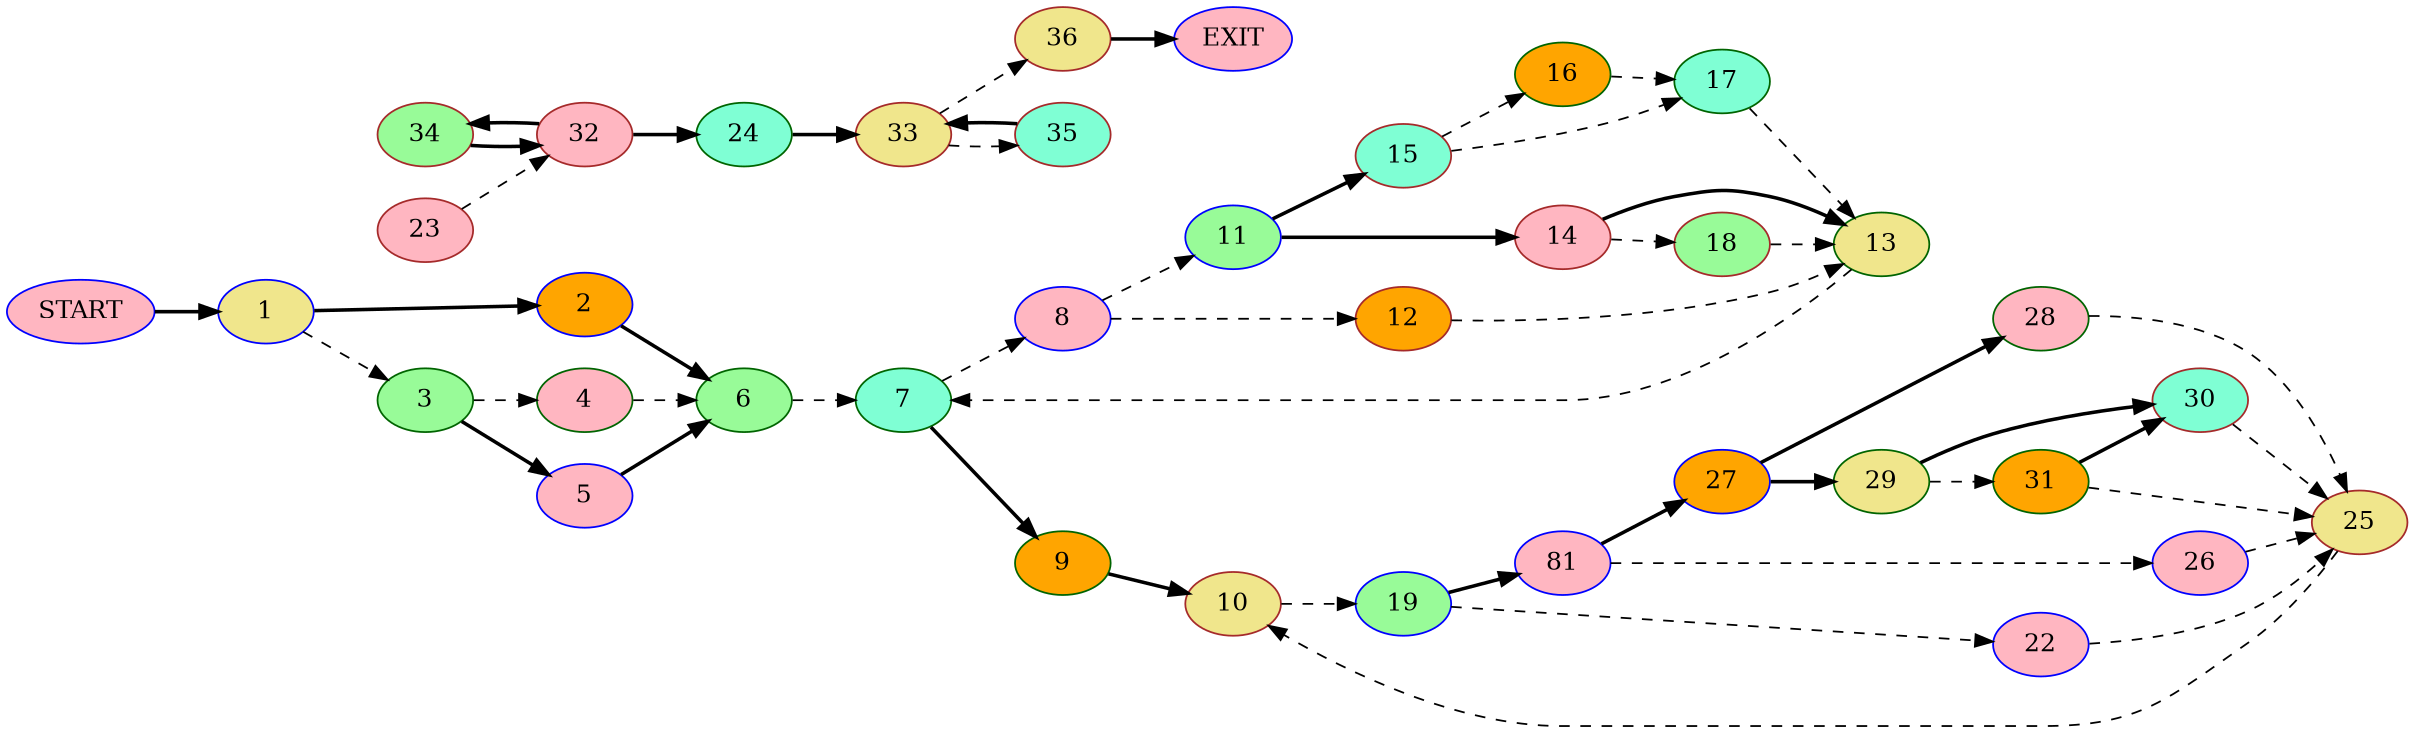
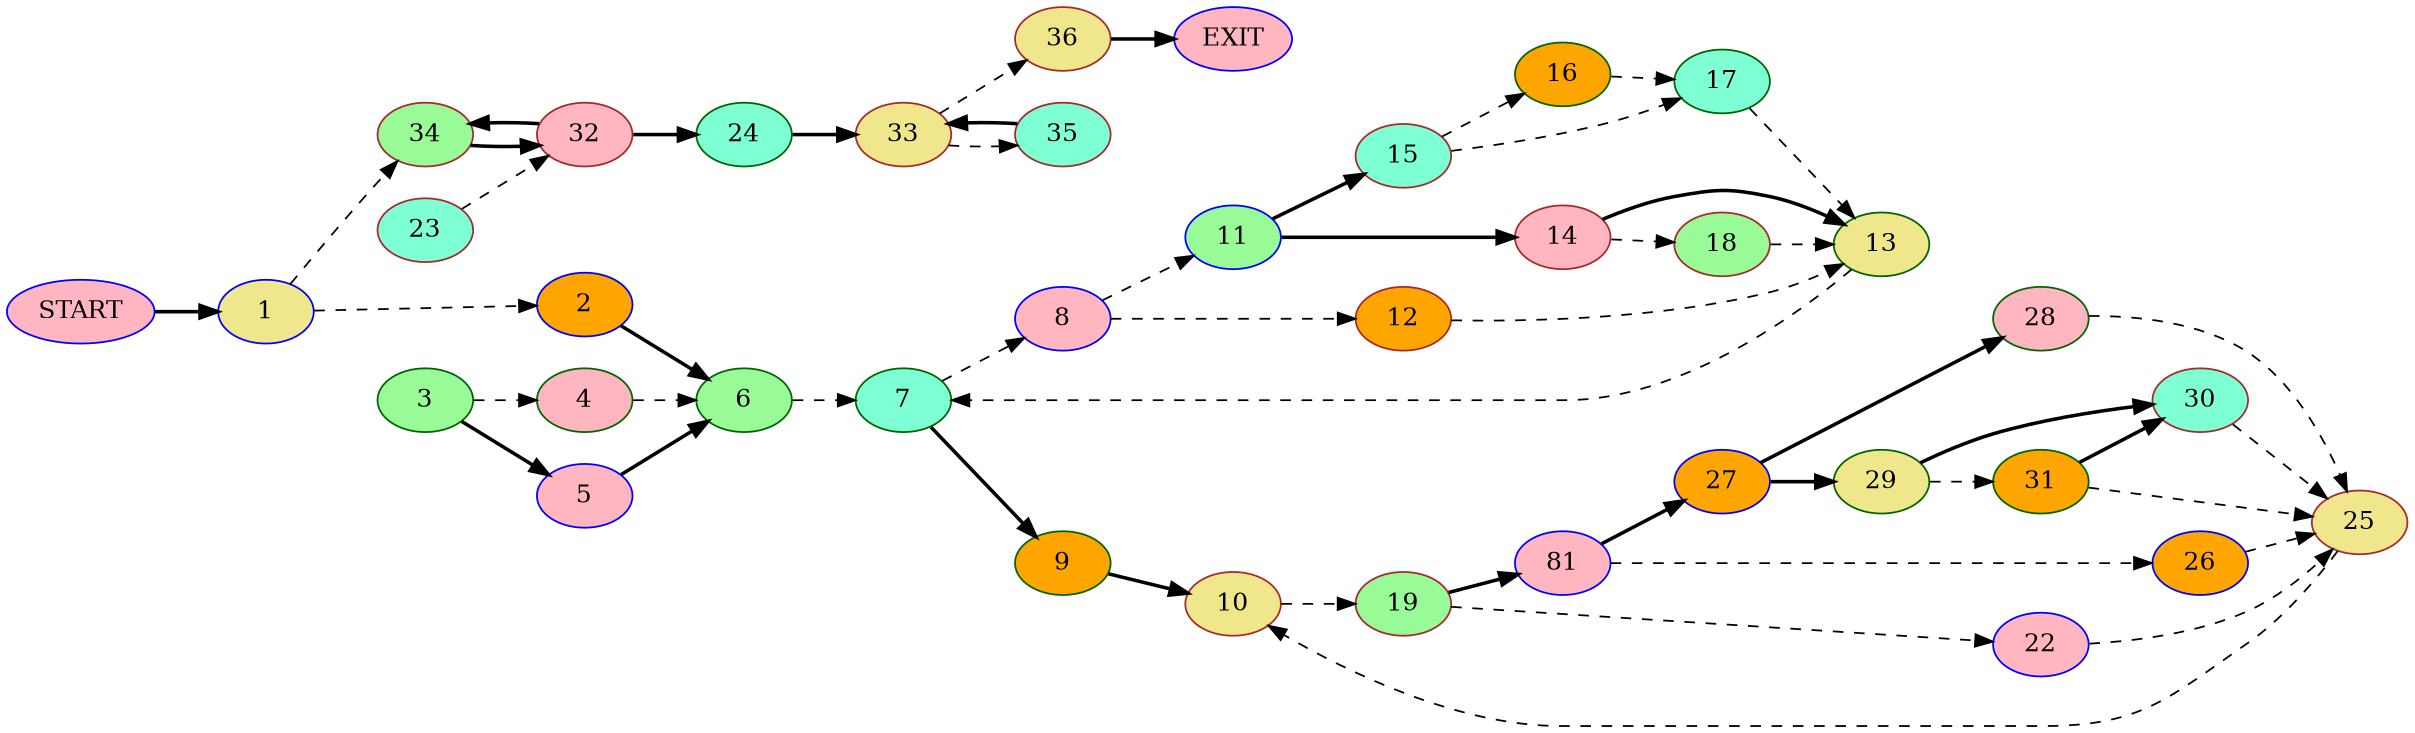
(425, 230) -> (425, 230)
(417, 308) -> (417, 308)
(338, 351) -> (337, 229)
(2200, 563) -> (2200, 563)
(1403, 604) -> (1403, 604)
